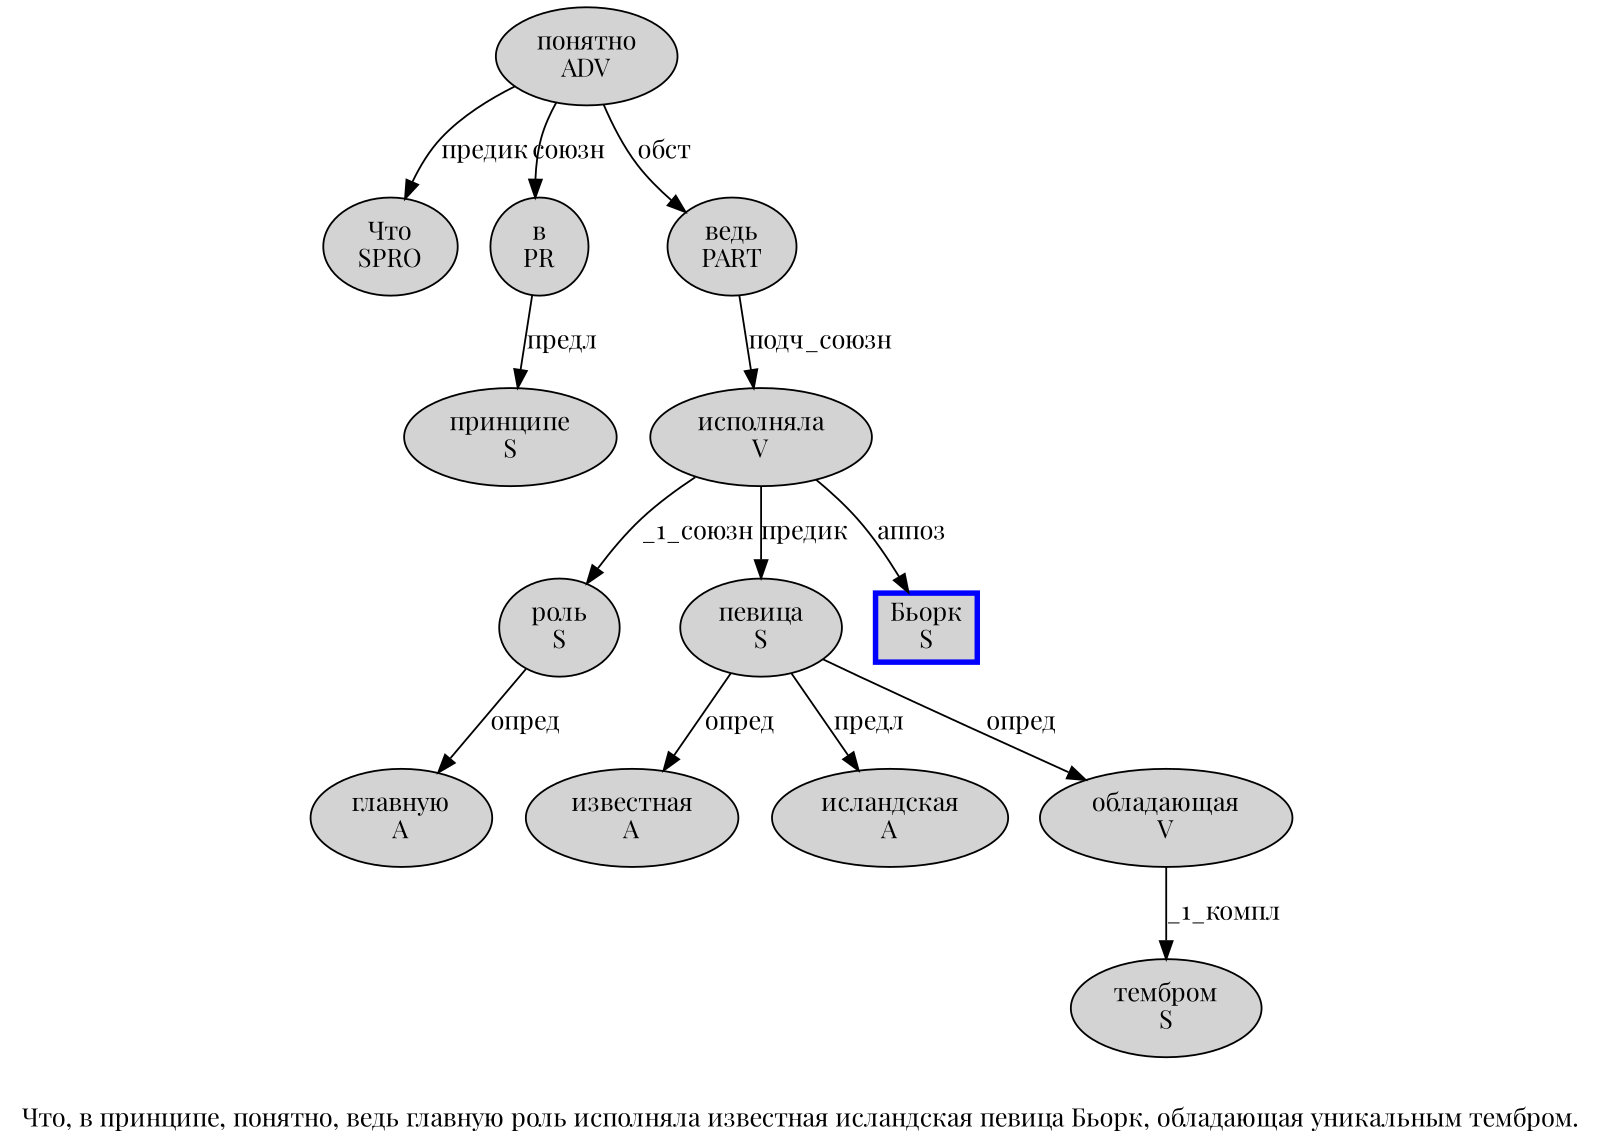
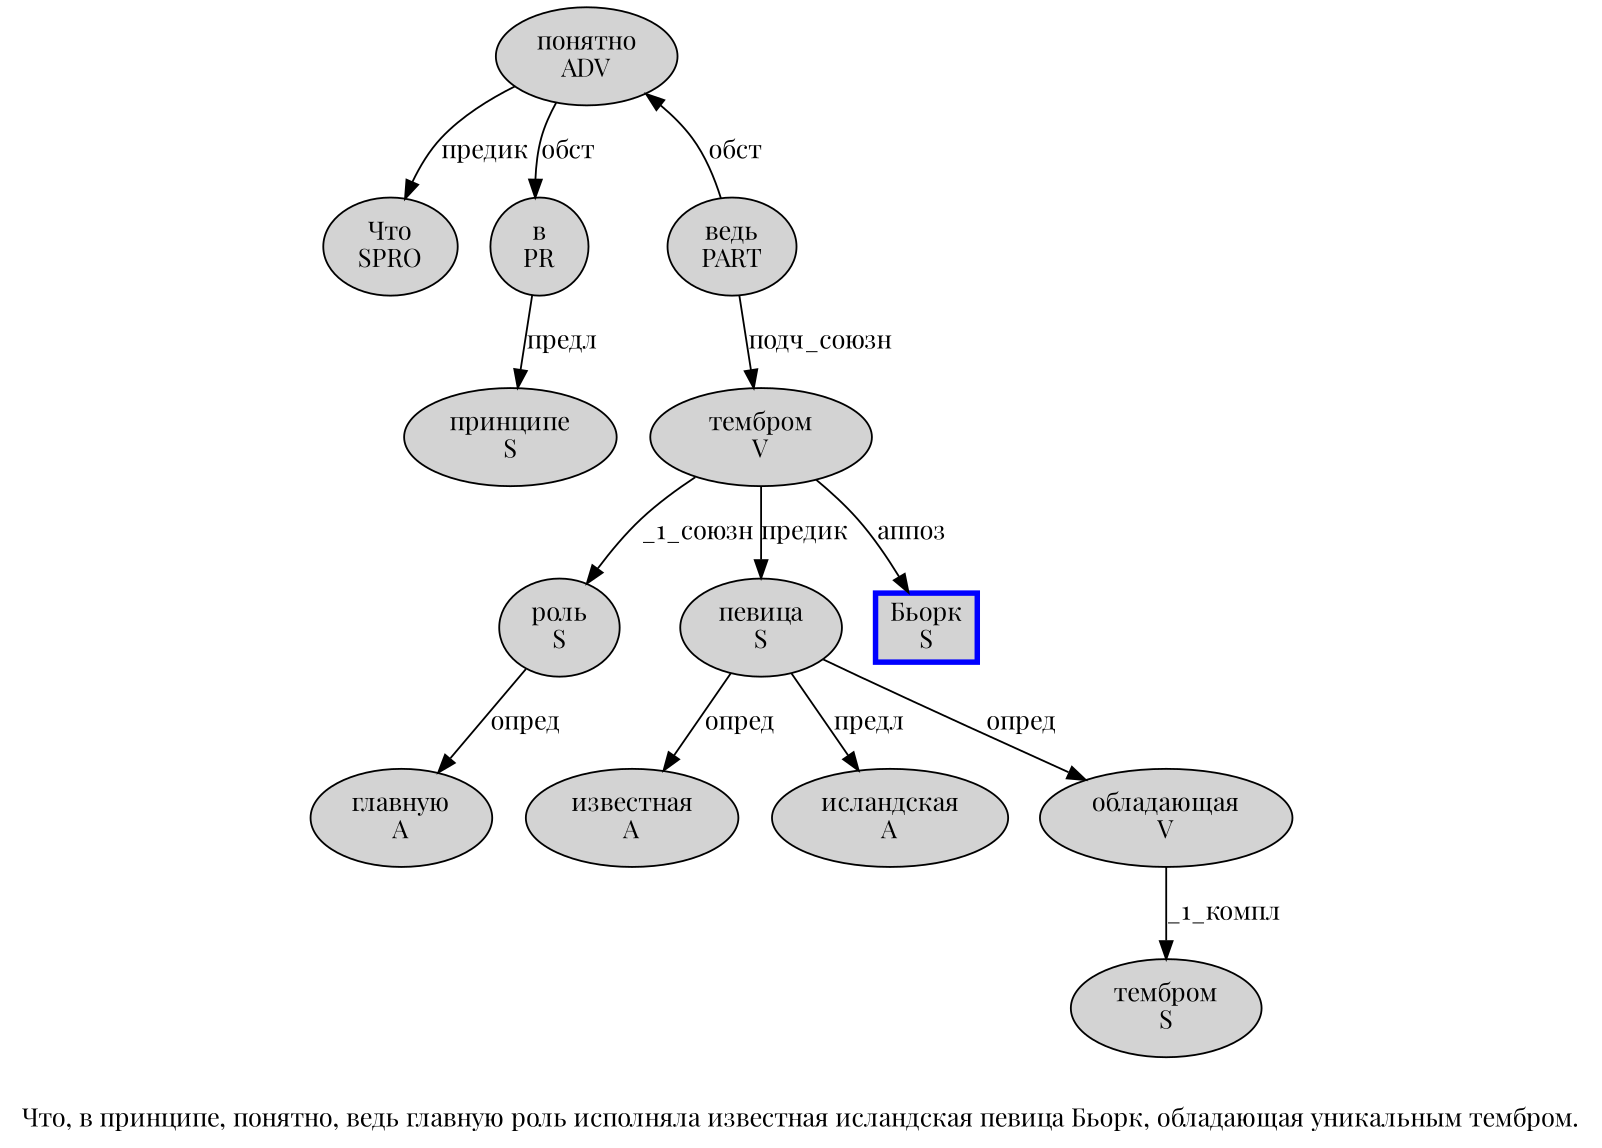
(569, 151) -> (569, 151)
(632, 157) -> (698, 147)
(761, 437) -> (761, 437)
